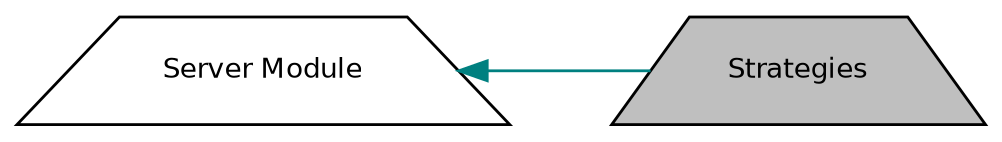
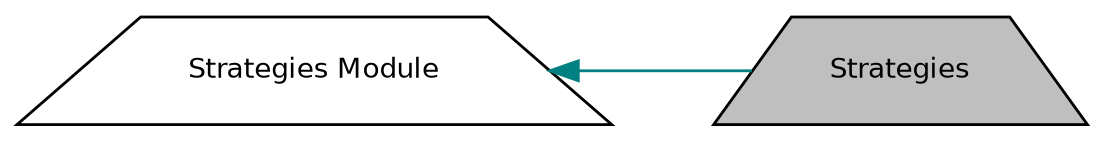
(263, 71) -> (314, 71)
